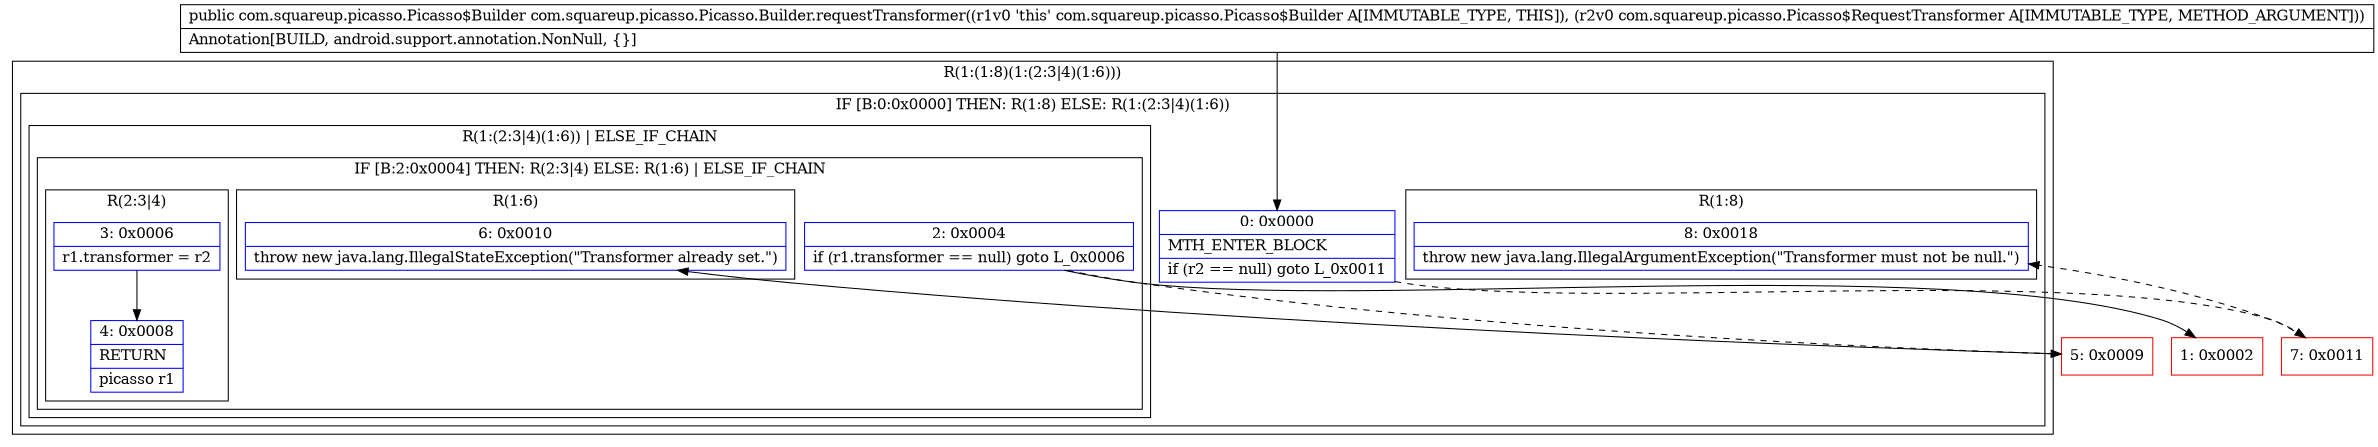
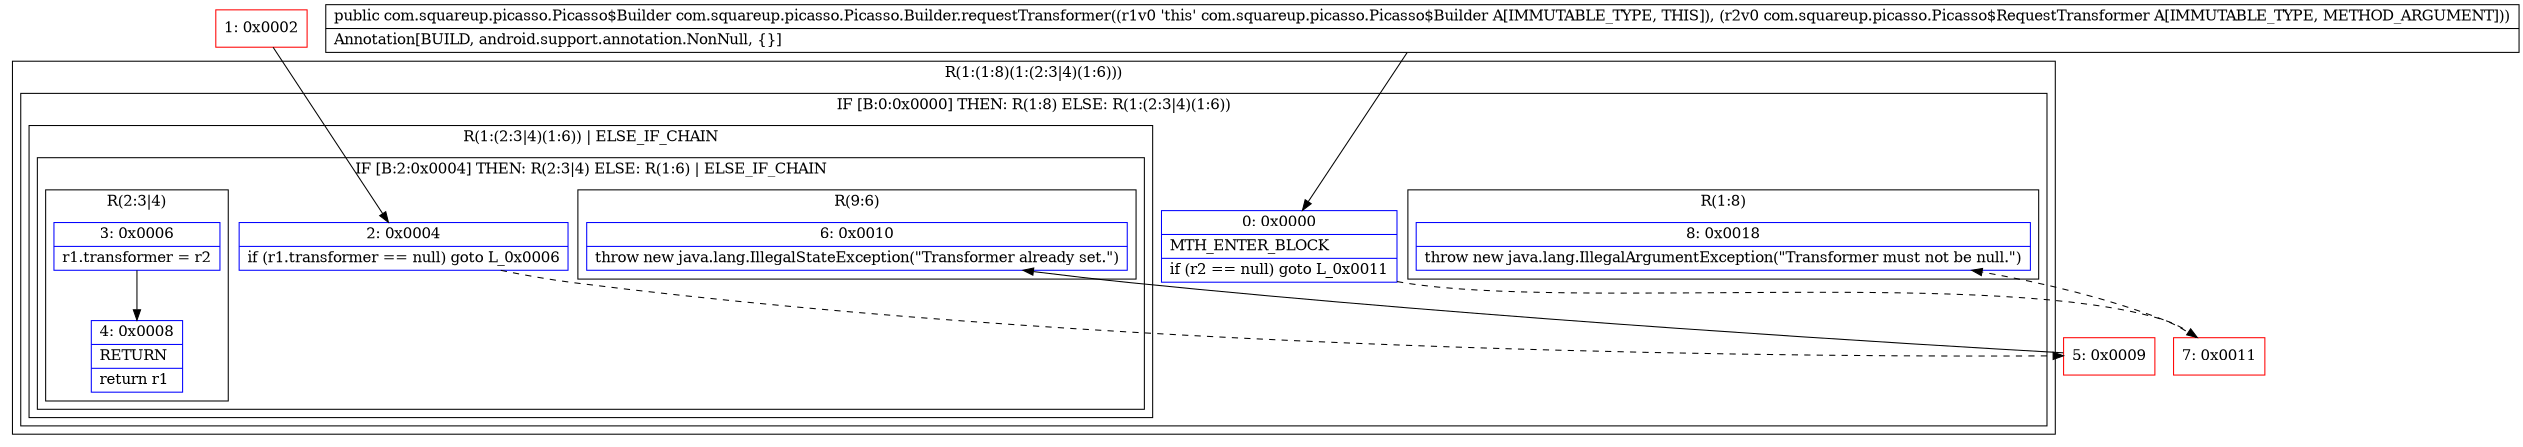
(516, 202) -> (857, 202)
(1627, 287) -> (331, 135)
(137, 380) -> (134, 380)
